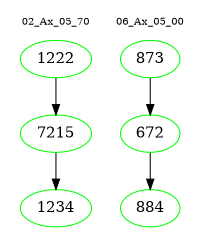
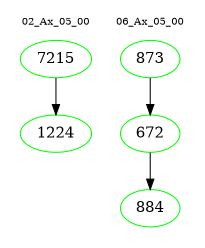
(56, 22) -> (56, 22)
(56, 59) -> none
(56, 208) -> (56, 134)
